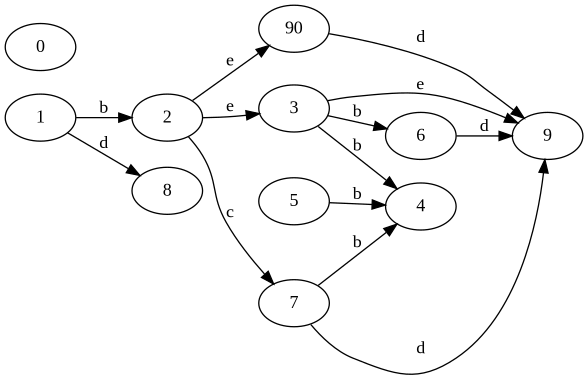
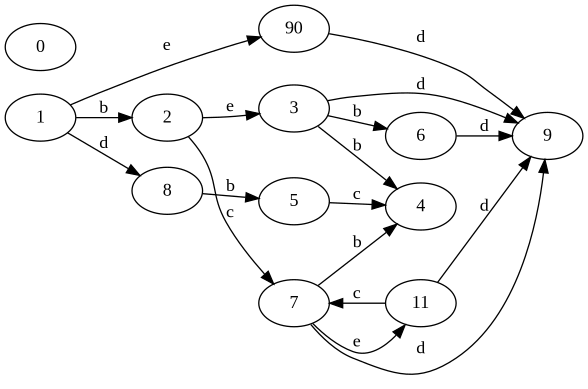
(225, 77) -> (158, 70)
(421, 84) -> (421, 84)
(357, 194) -> (357, 194)
none -> (224, 195)
none -> (421, 303)
